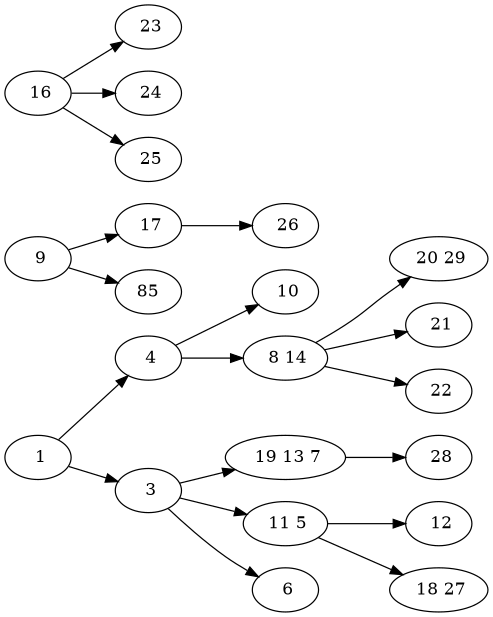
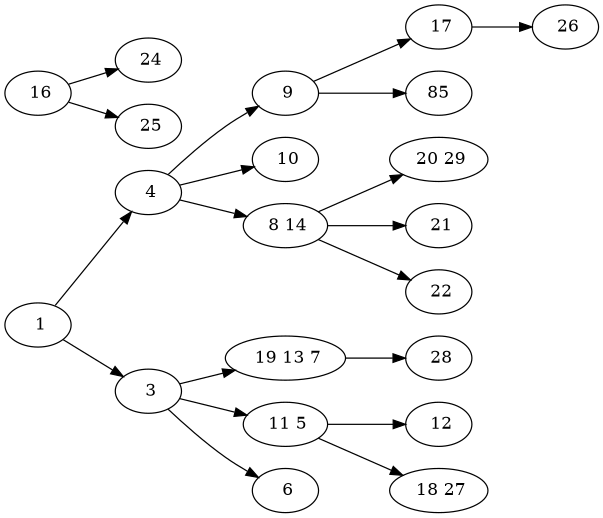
(148, 27) -> none
none -> (206, 141)
